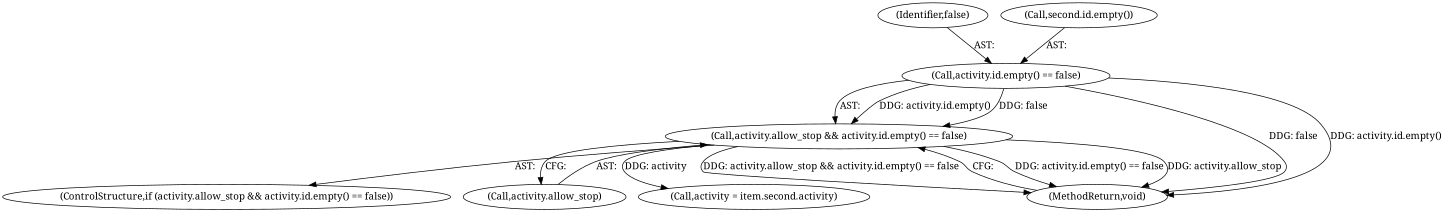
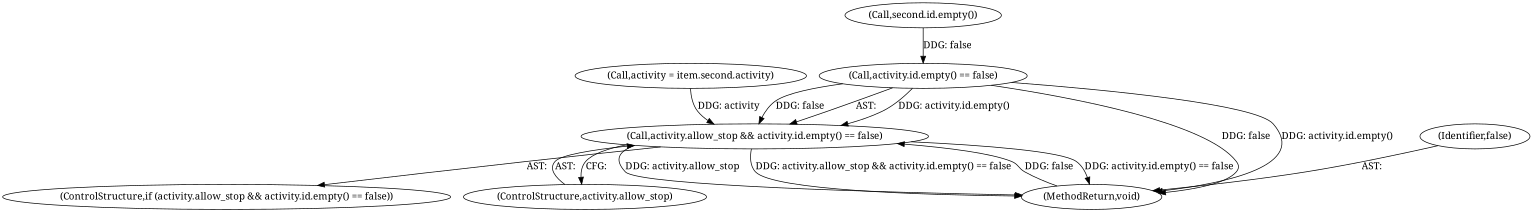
(966, 43) -> (1300, 173)
(1058, 46) -> (948, 46)
(631, 158) -> (695, 107)
(984, 167) -> (1049, 167)
(545, 197) -> (585, 197)
